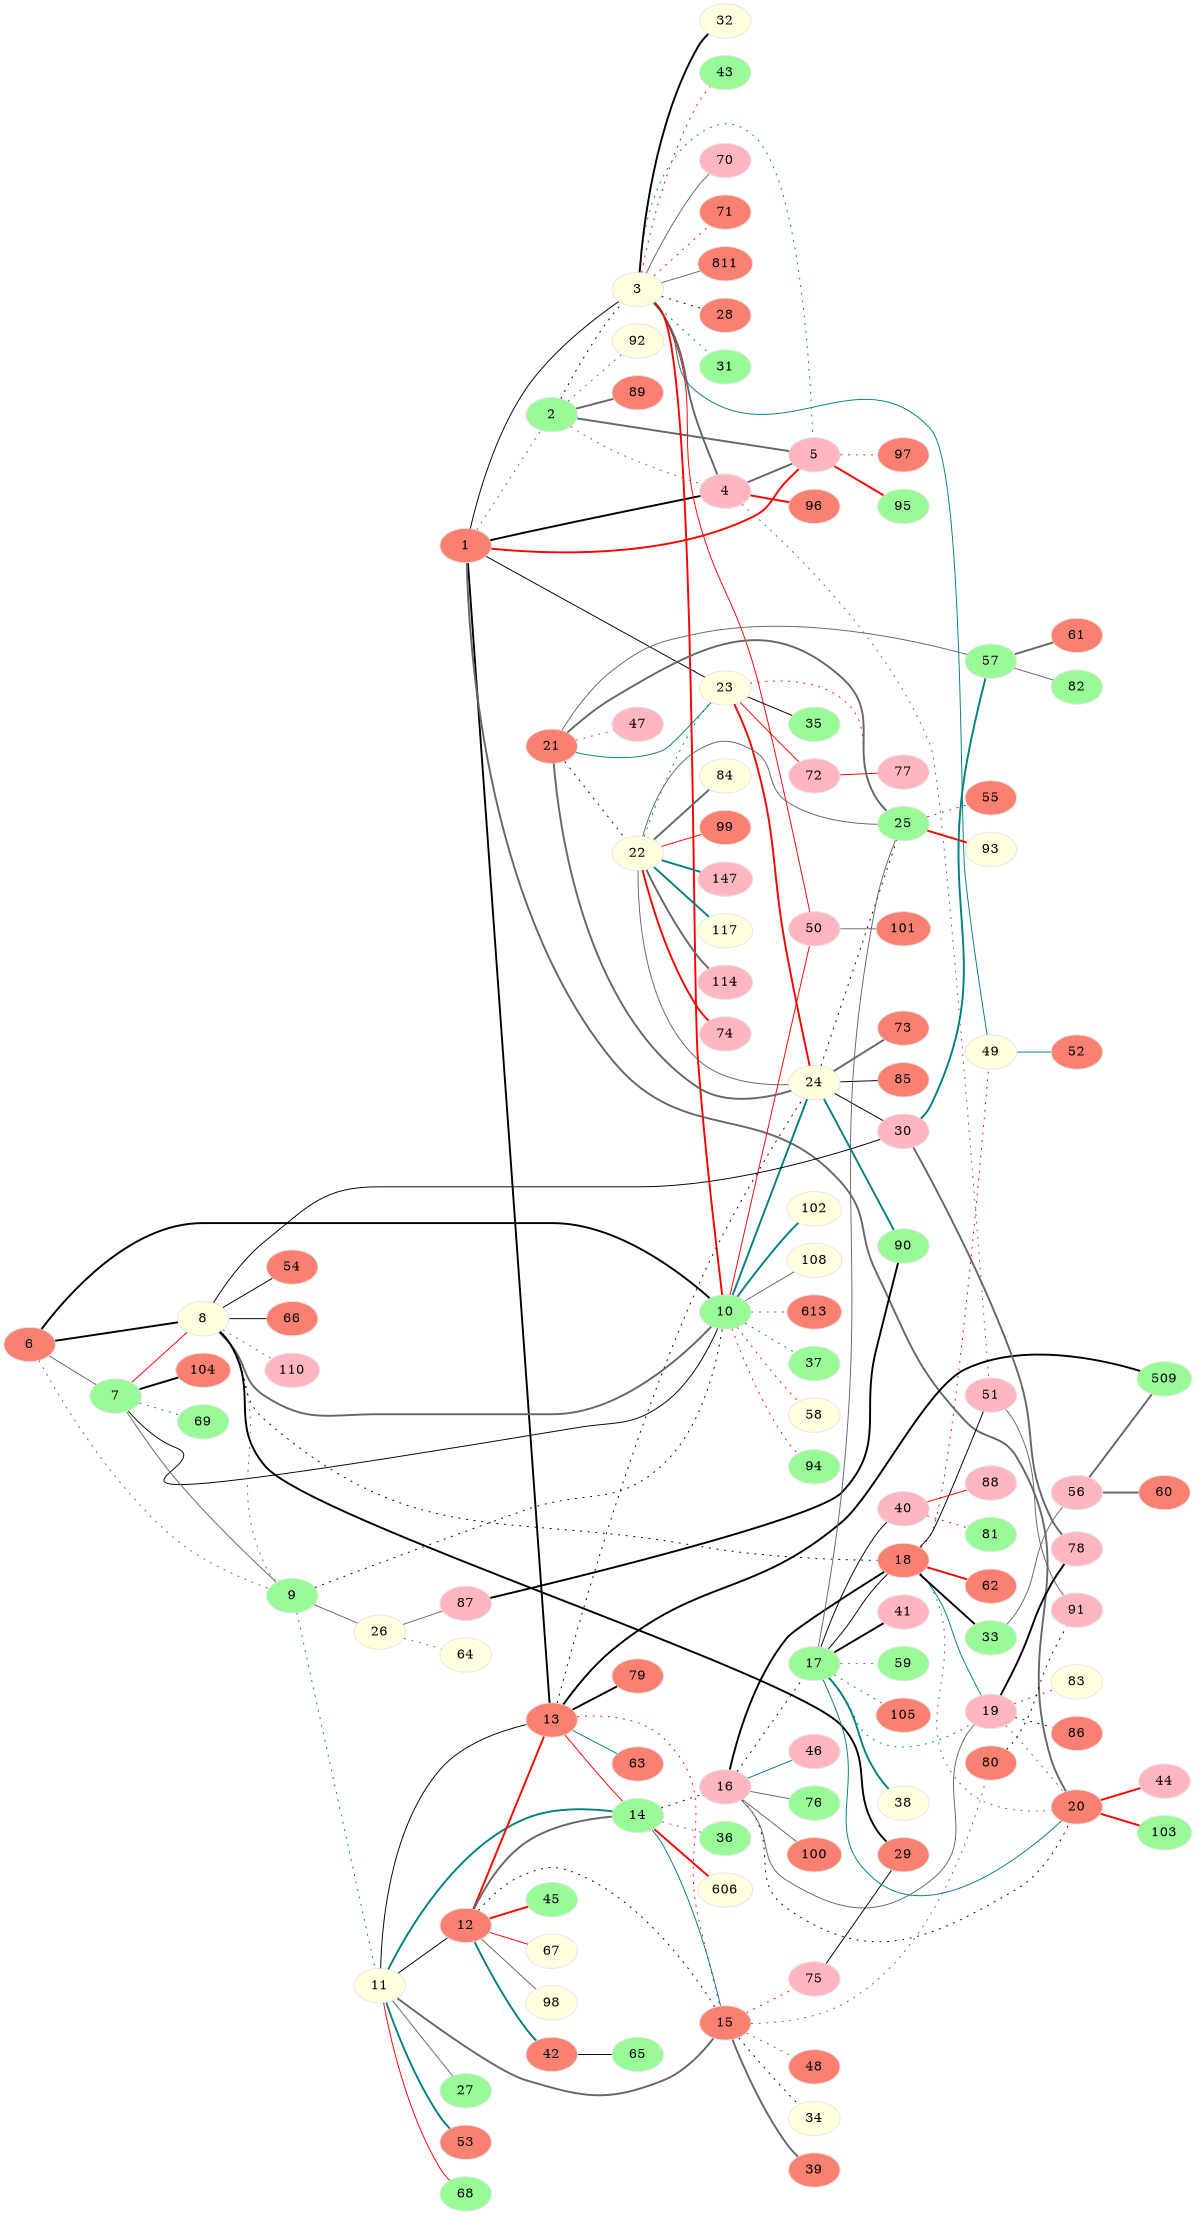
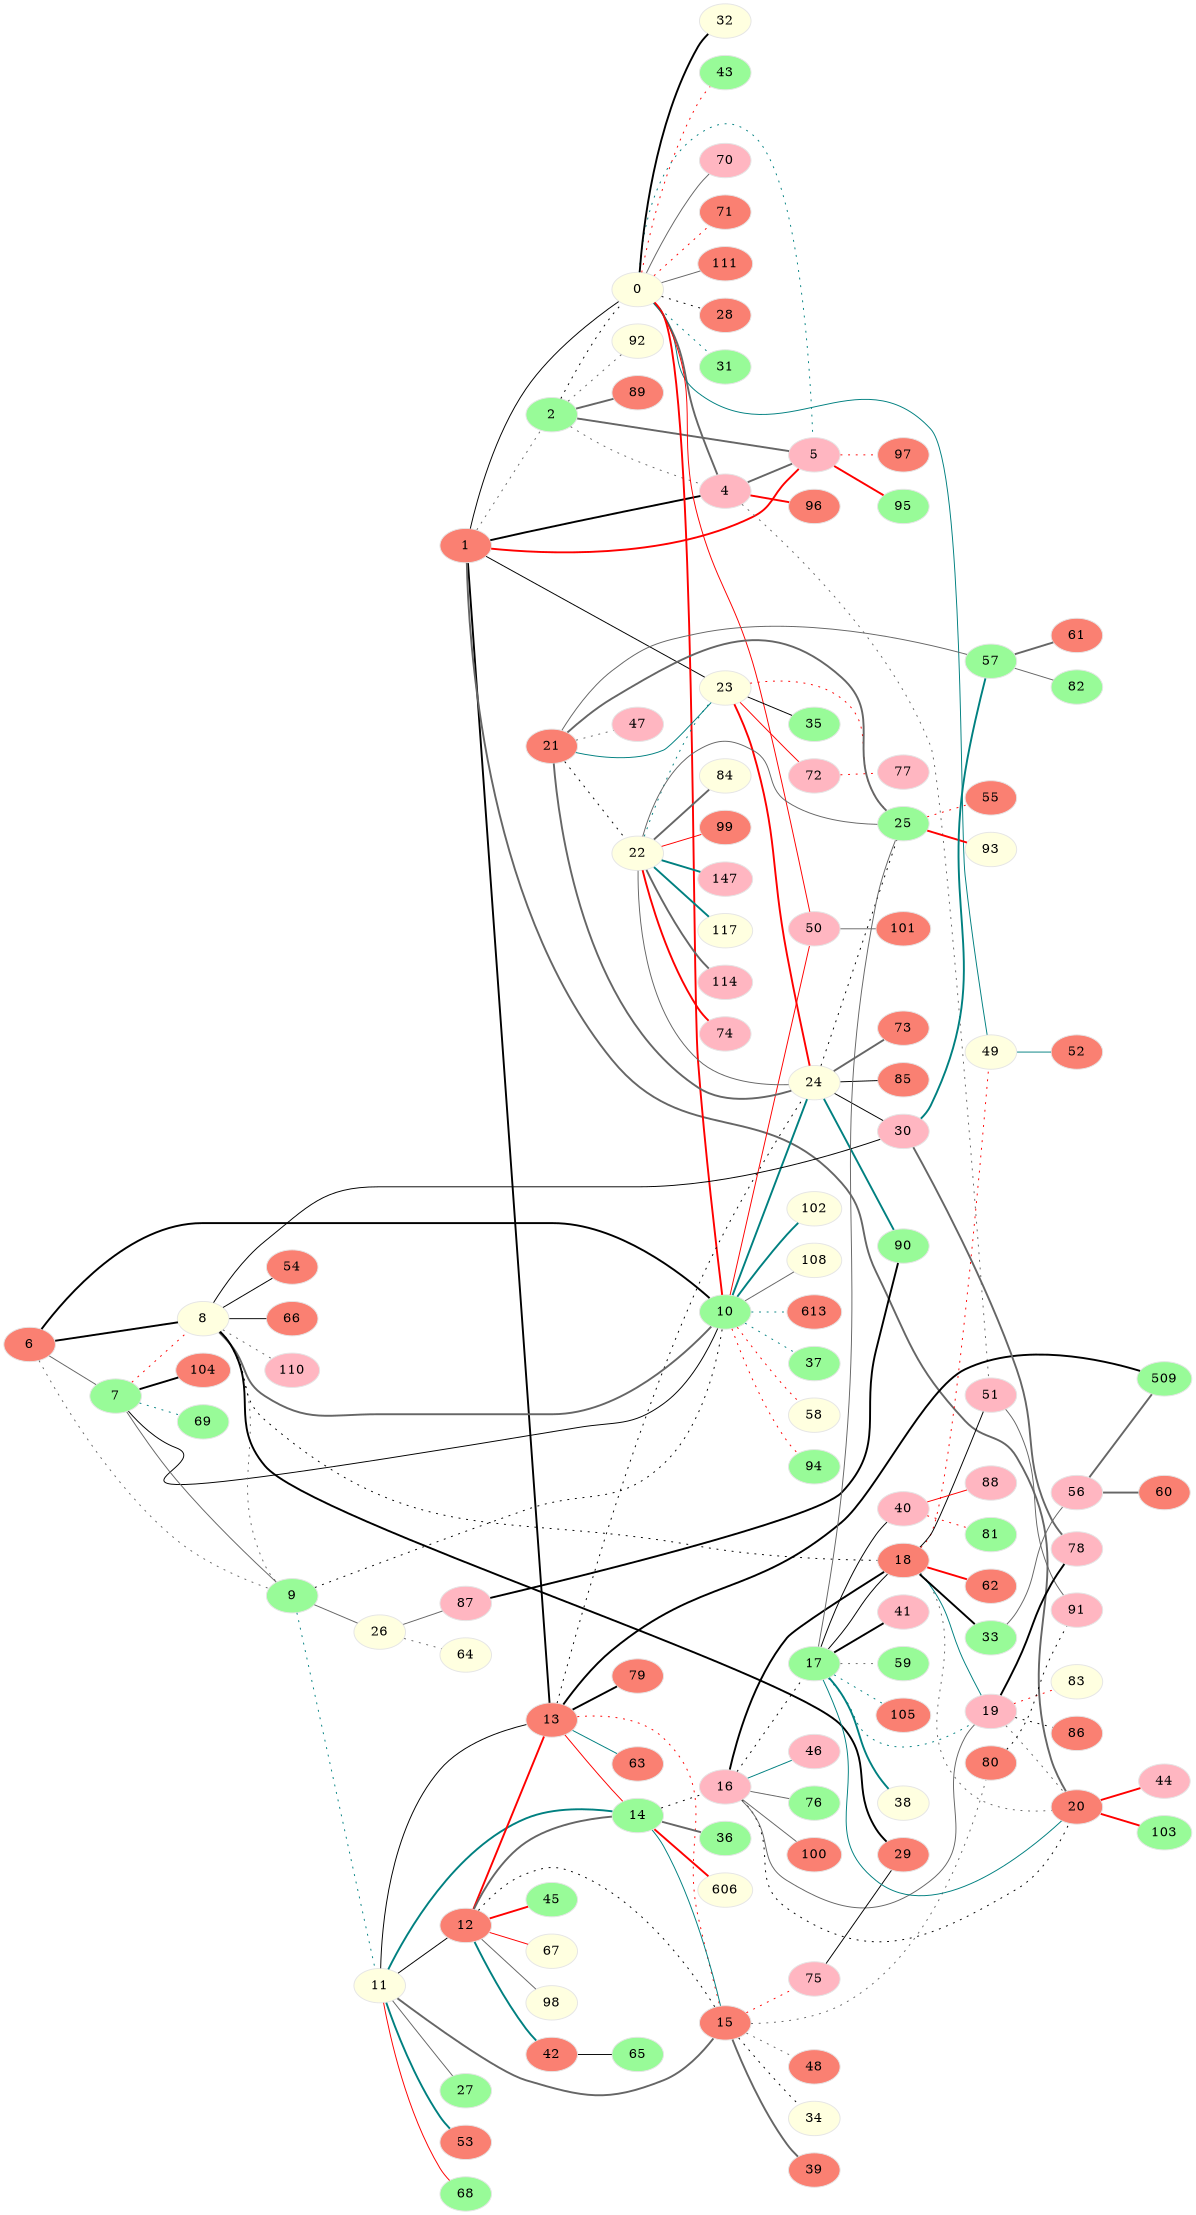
(725, 264) -> (725, 264)
(638, 290) -> (638, 290)
(859, 774) -> (859, 774)
(159, 1357) -> (159, 1357)
(682, 1827) -> (682, 1827)
